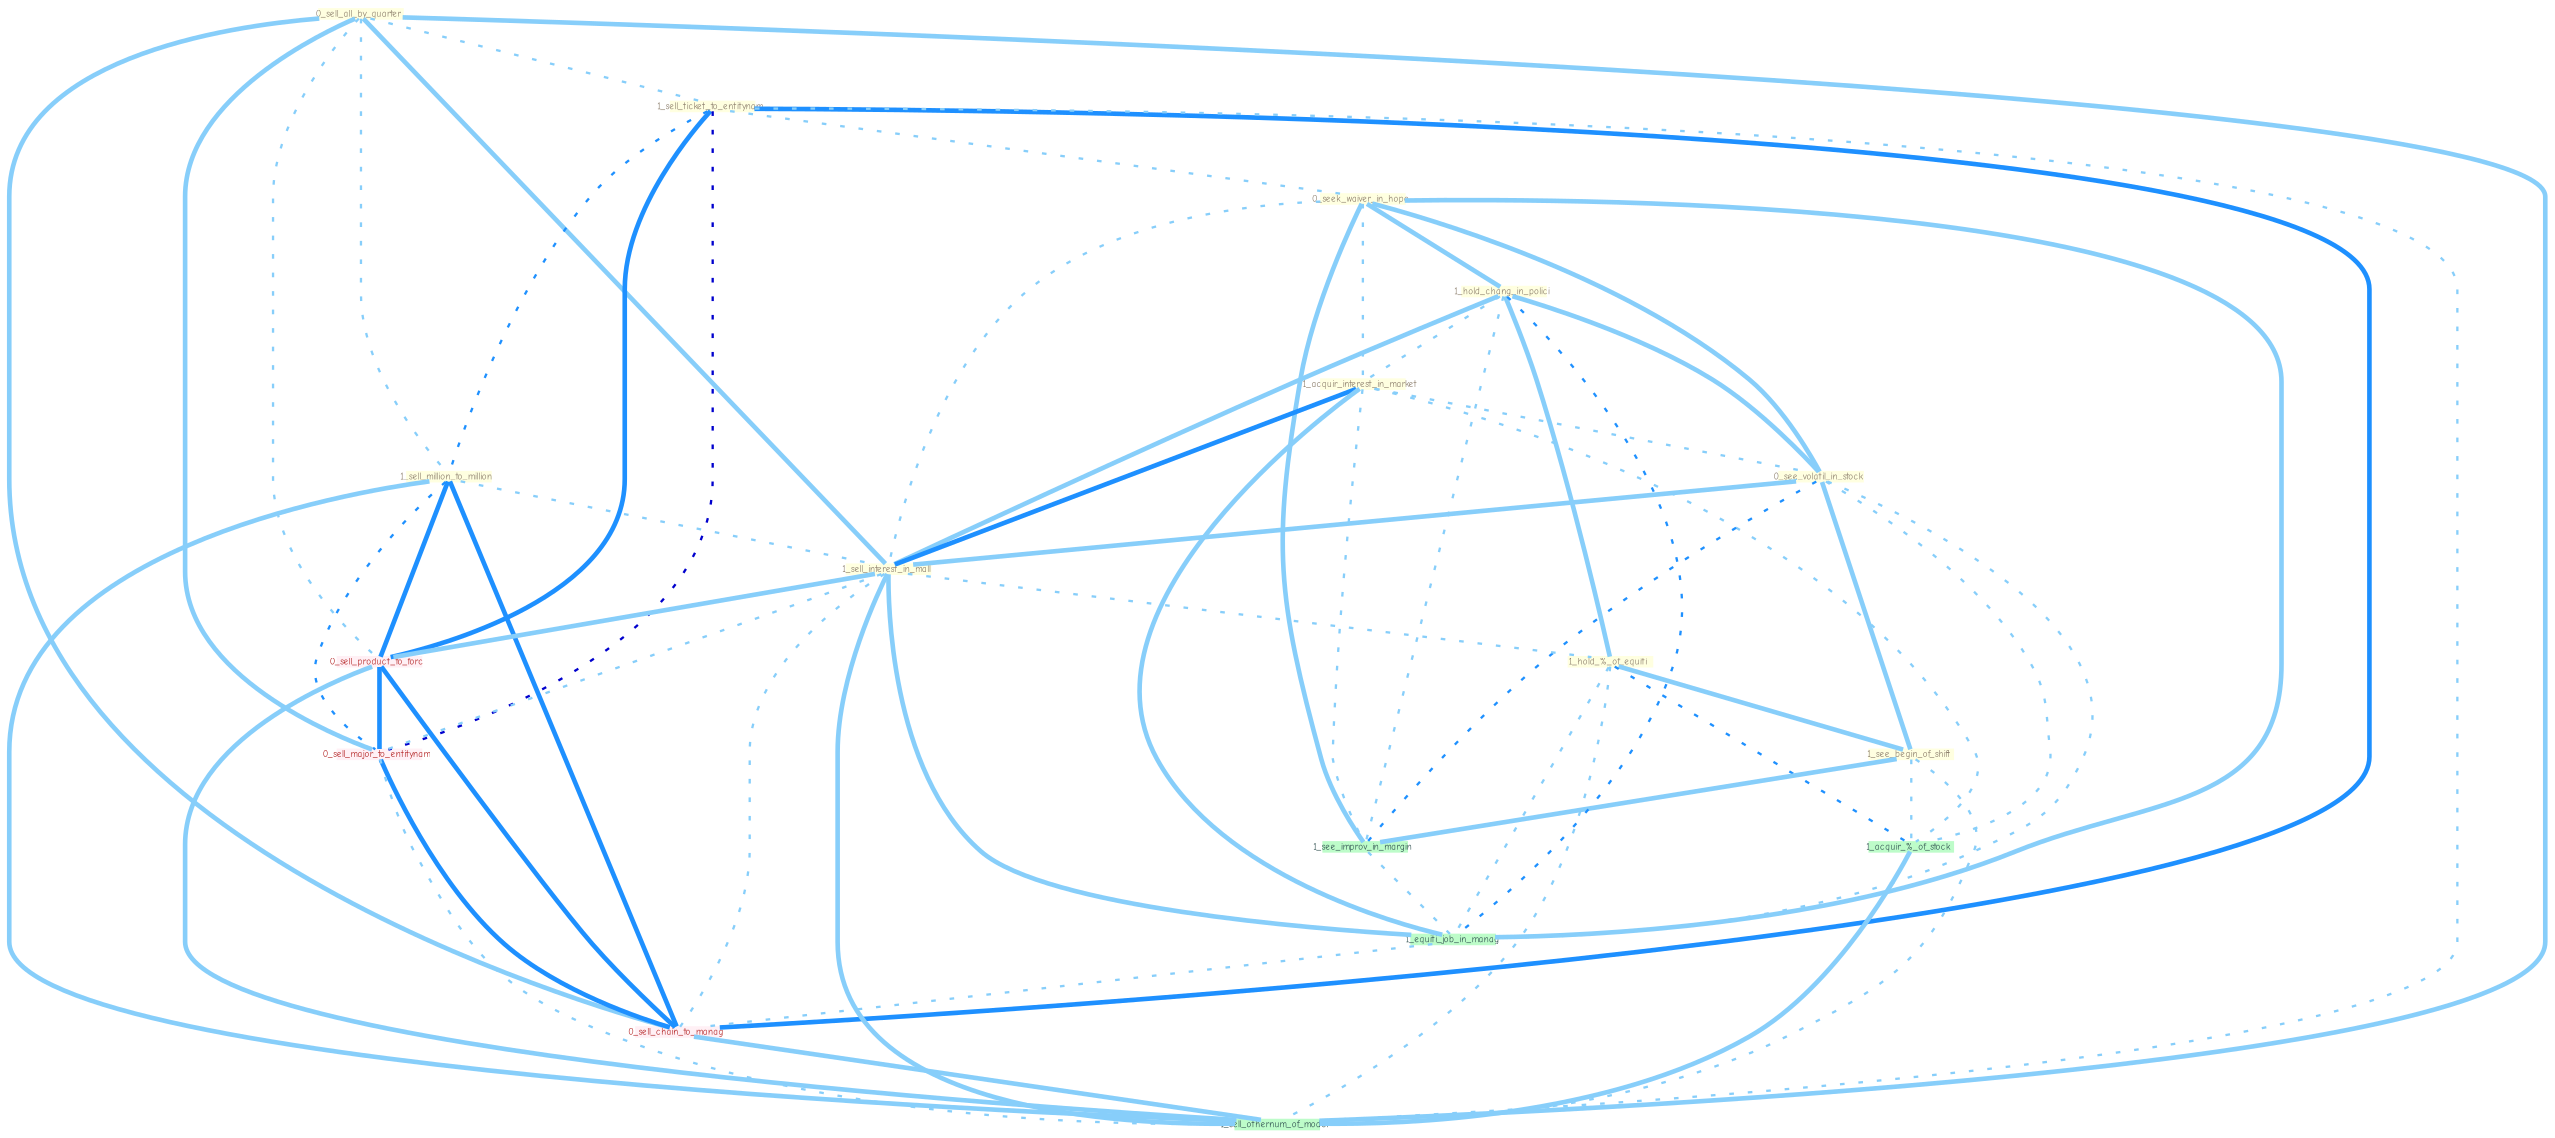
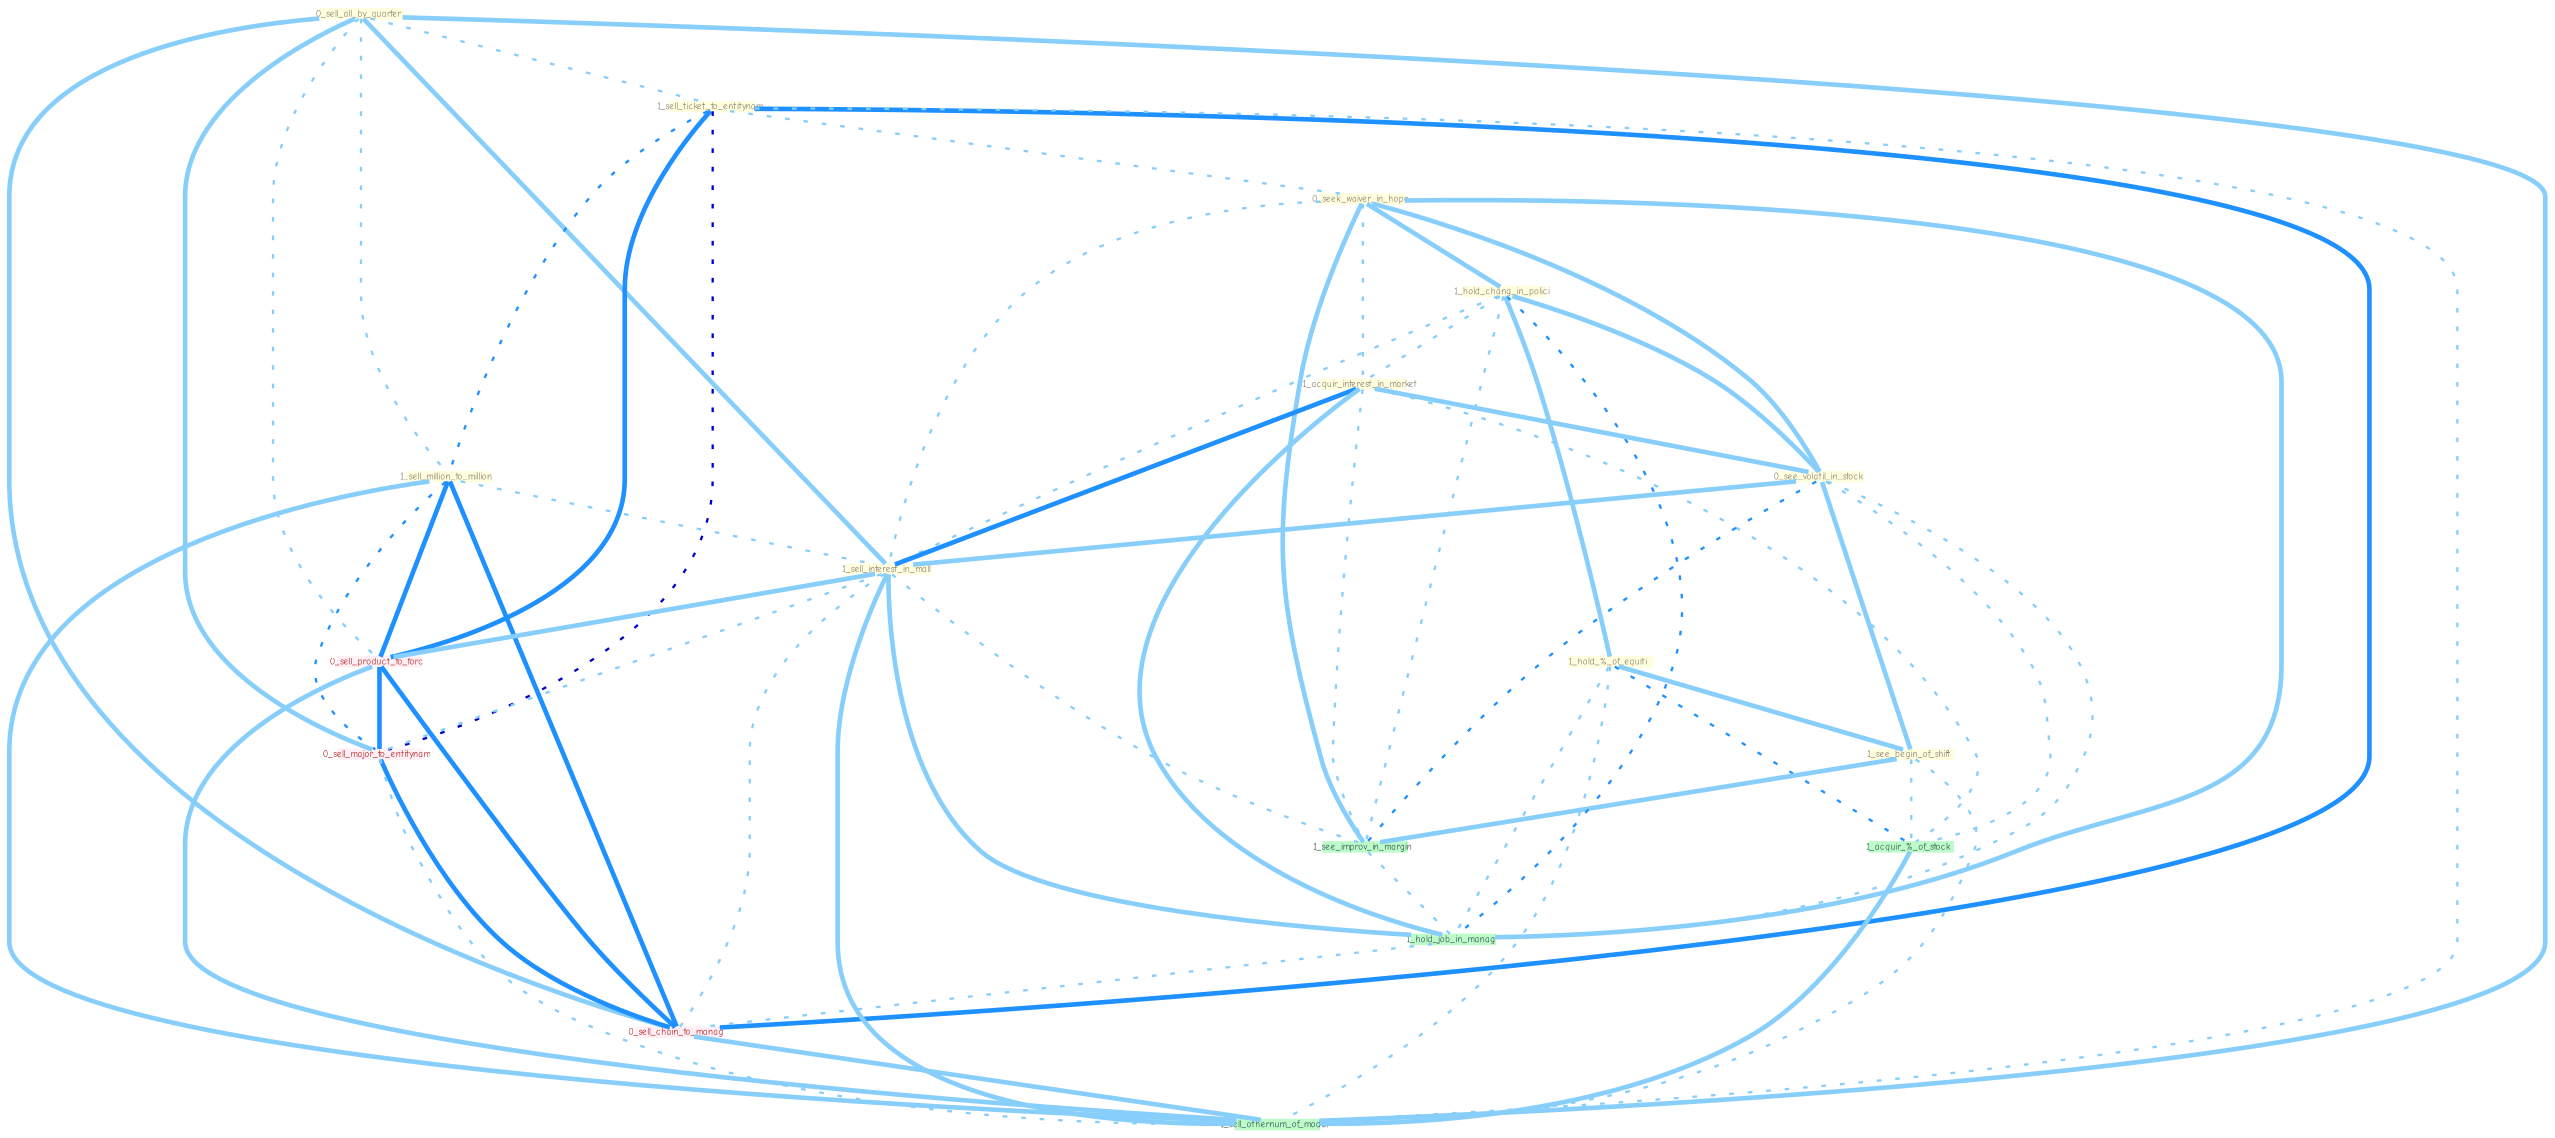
(1195, 426) -> (1195, 426)
(1592, 430) -> (1592, 430)
(1250, 616) -> (1111, 732)
(1453, 939) -> (1453, 939)
